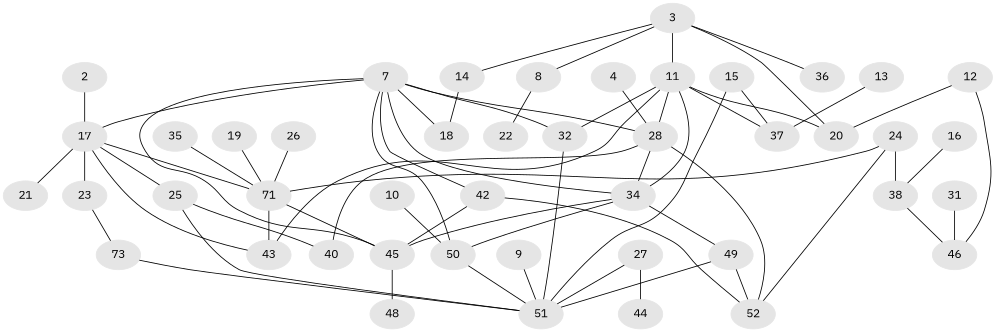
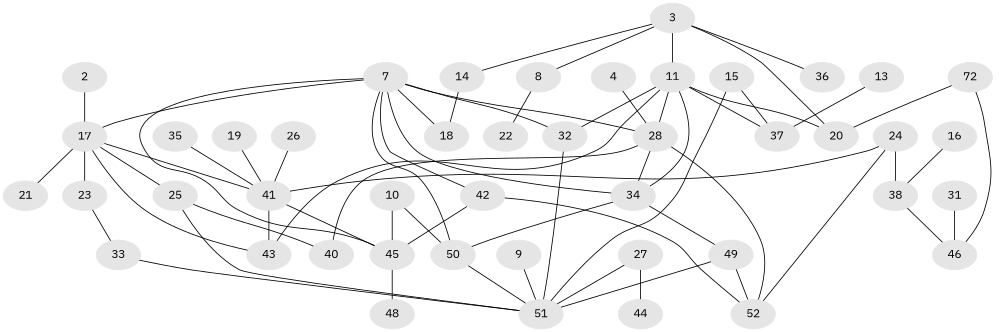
(970, 77) -> (970, 77)
(269, 196) -> (269, 196)
(509, 218) -> (392, 225)
(118, 255) -> (118, 255)
